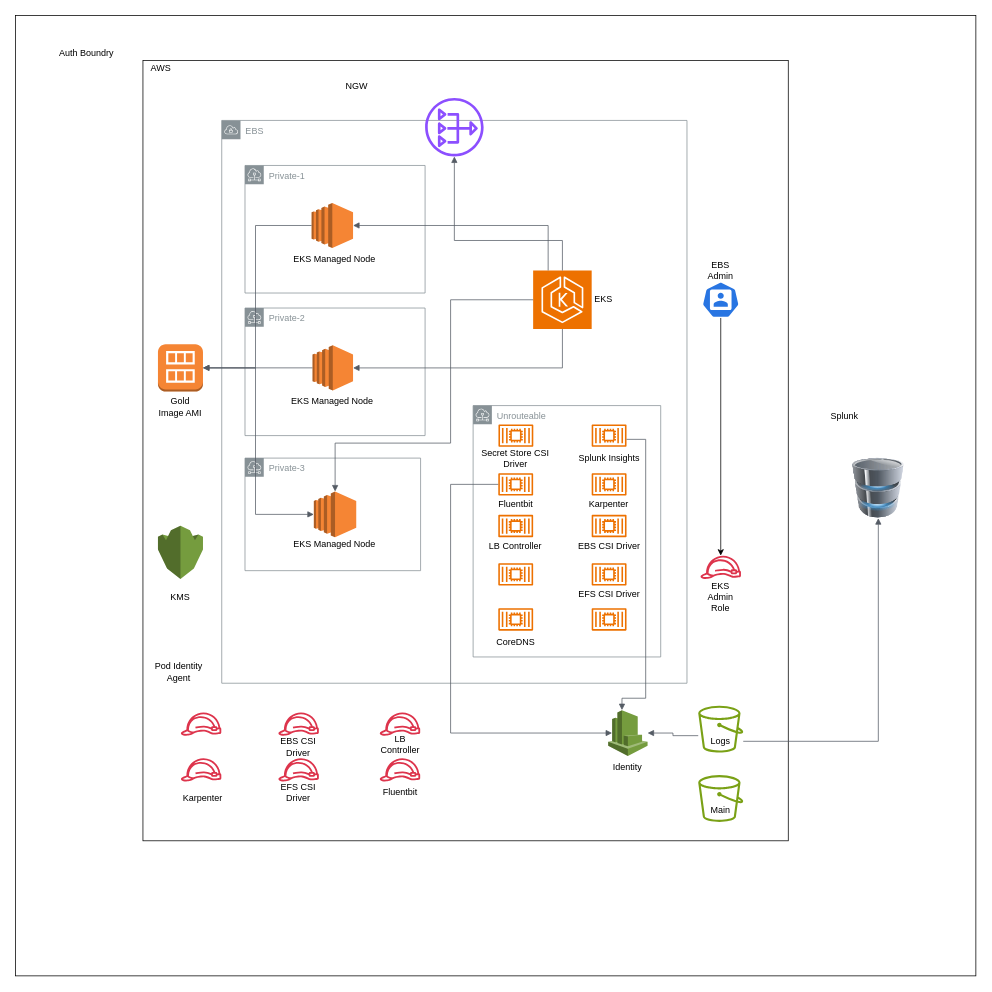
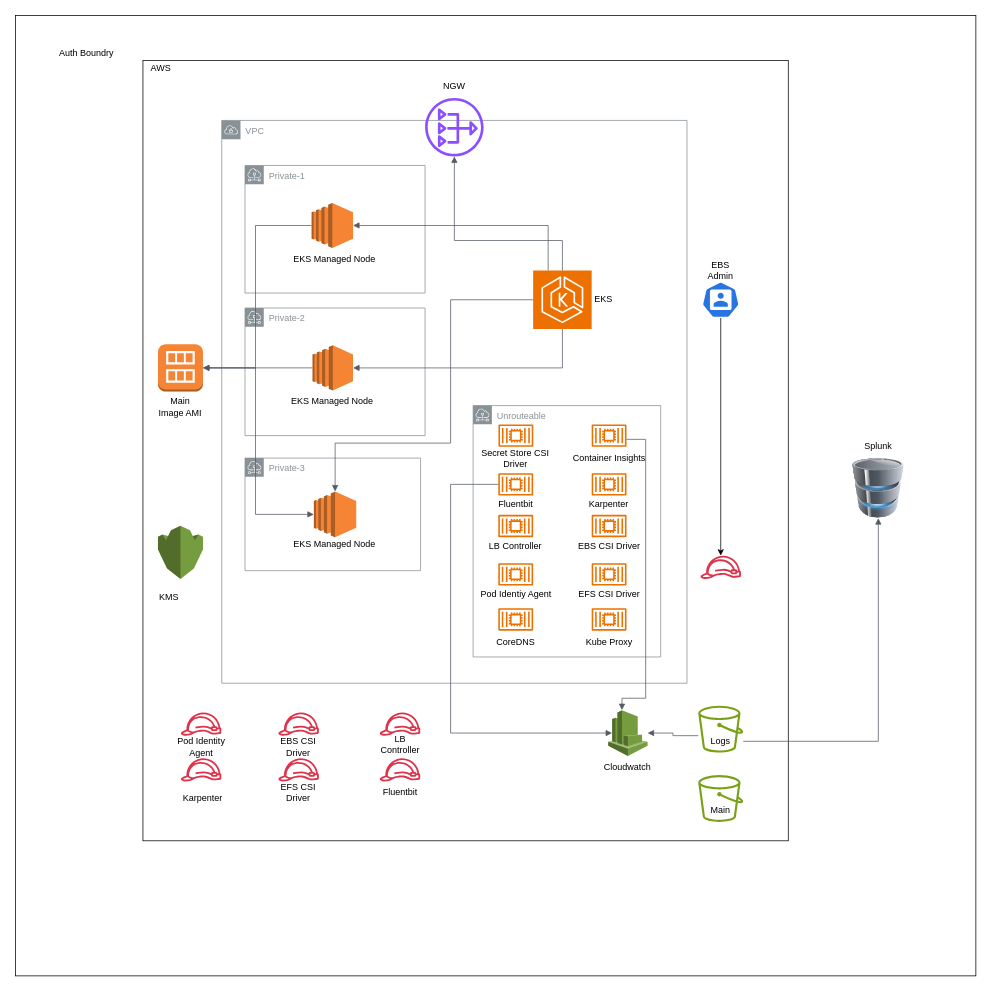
(357, 87) -> (454, 87)
(253, 131) -> (253, 131)
(180, 407) -> (180, 407)
(844, 417) -> (878, 447)
(609, 459) -> (609, 459)
none -> (516, 595)
(180, 597) -> (169, 597)
(720, 597) -> none
none -> (609, 642)
(179, 672) -> (201, 747)
(627, 767) -> (627, 767)
